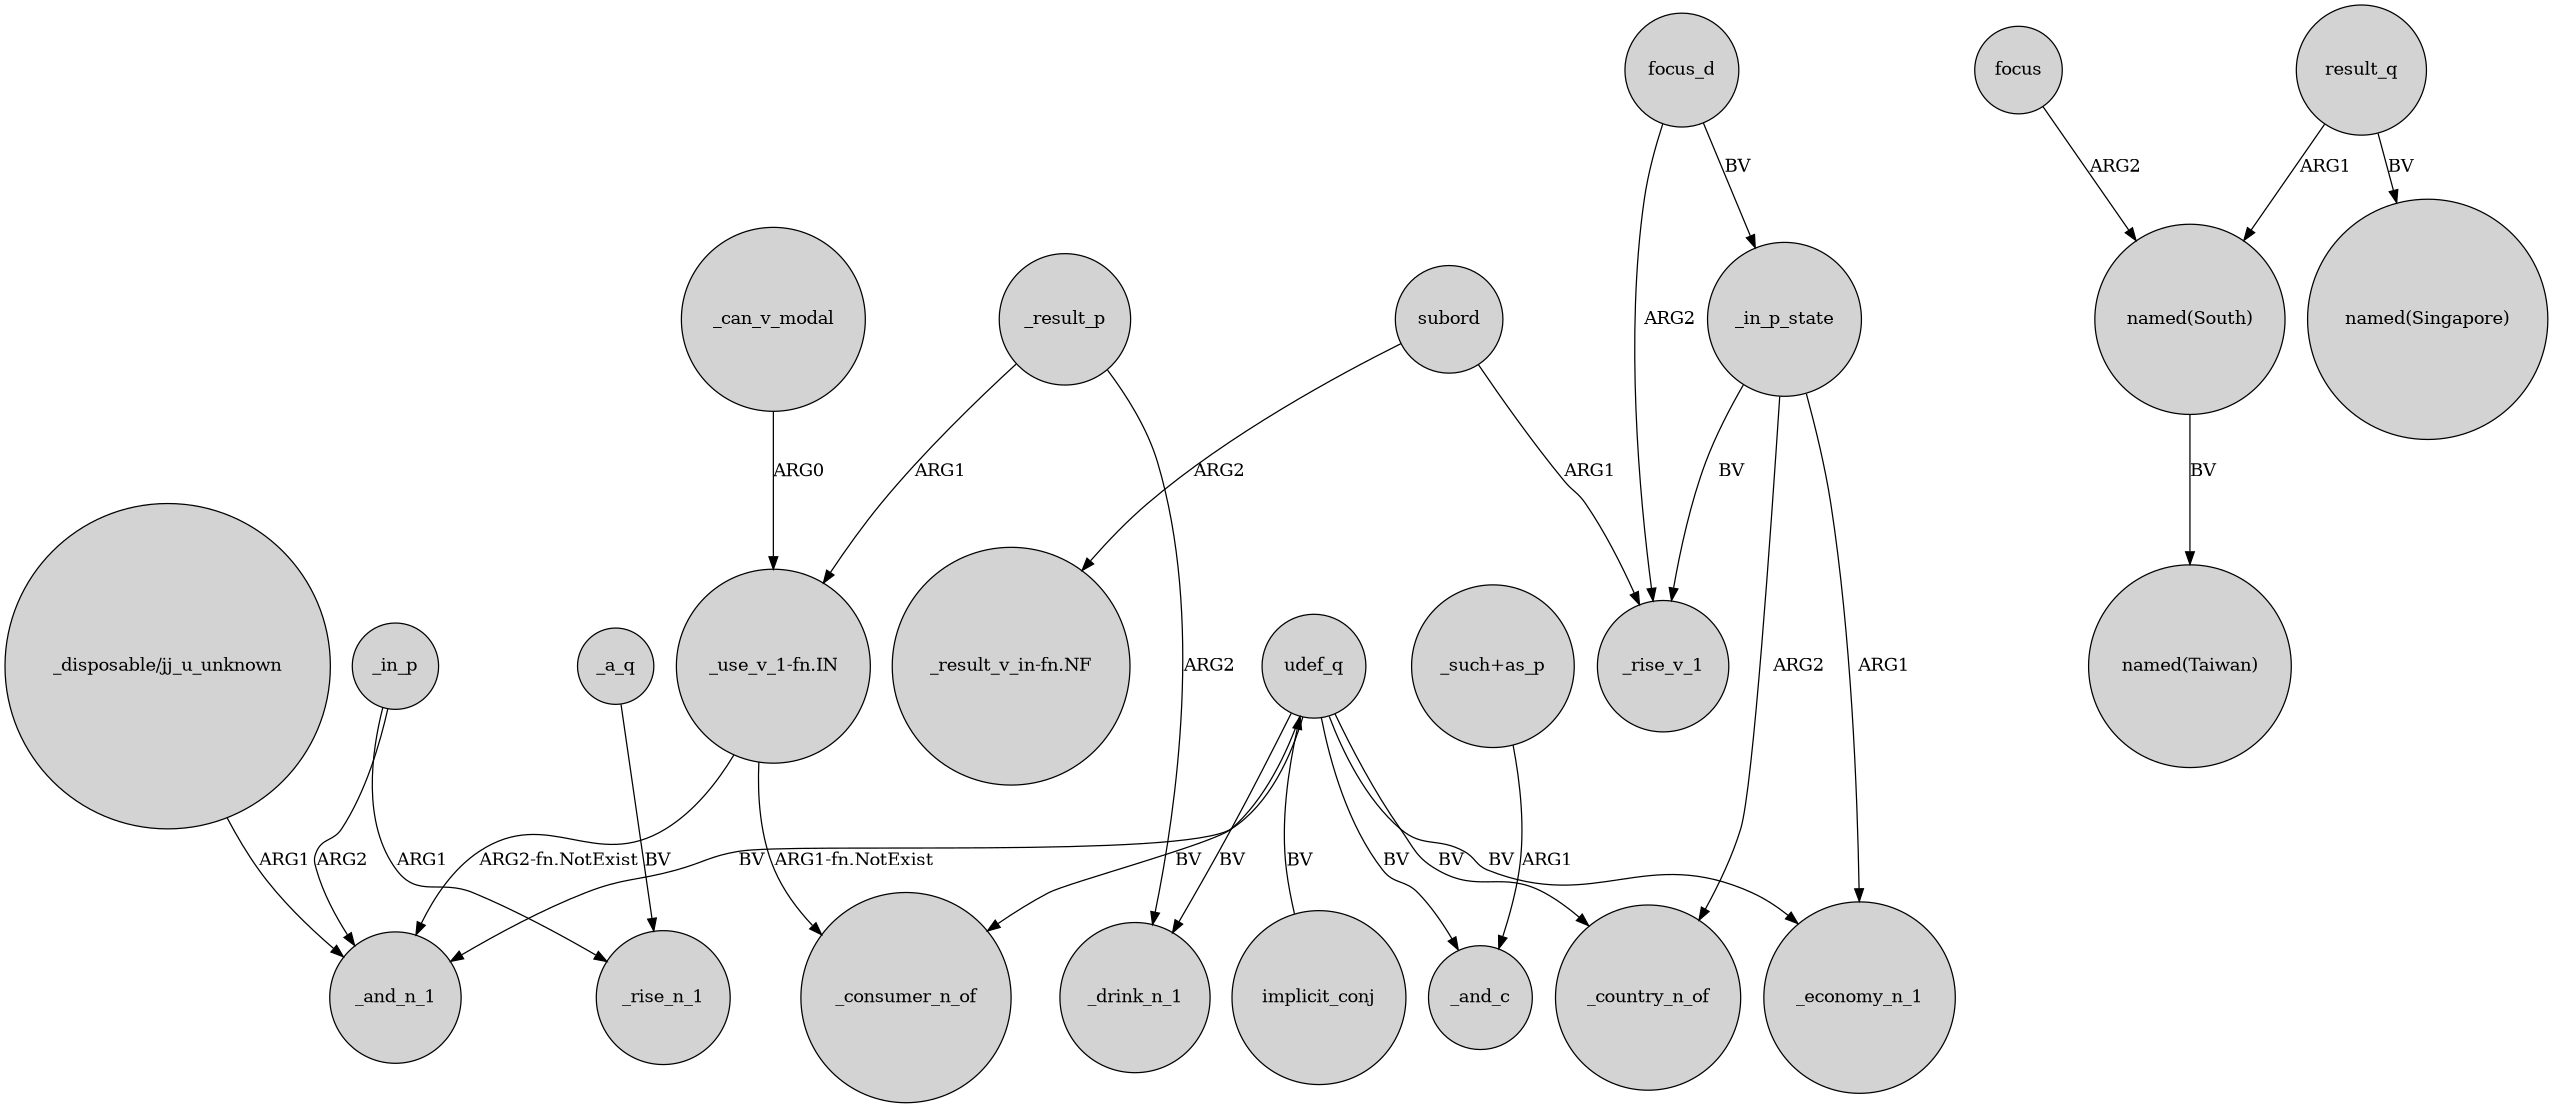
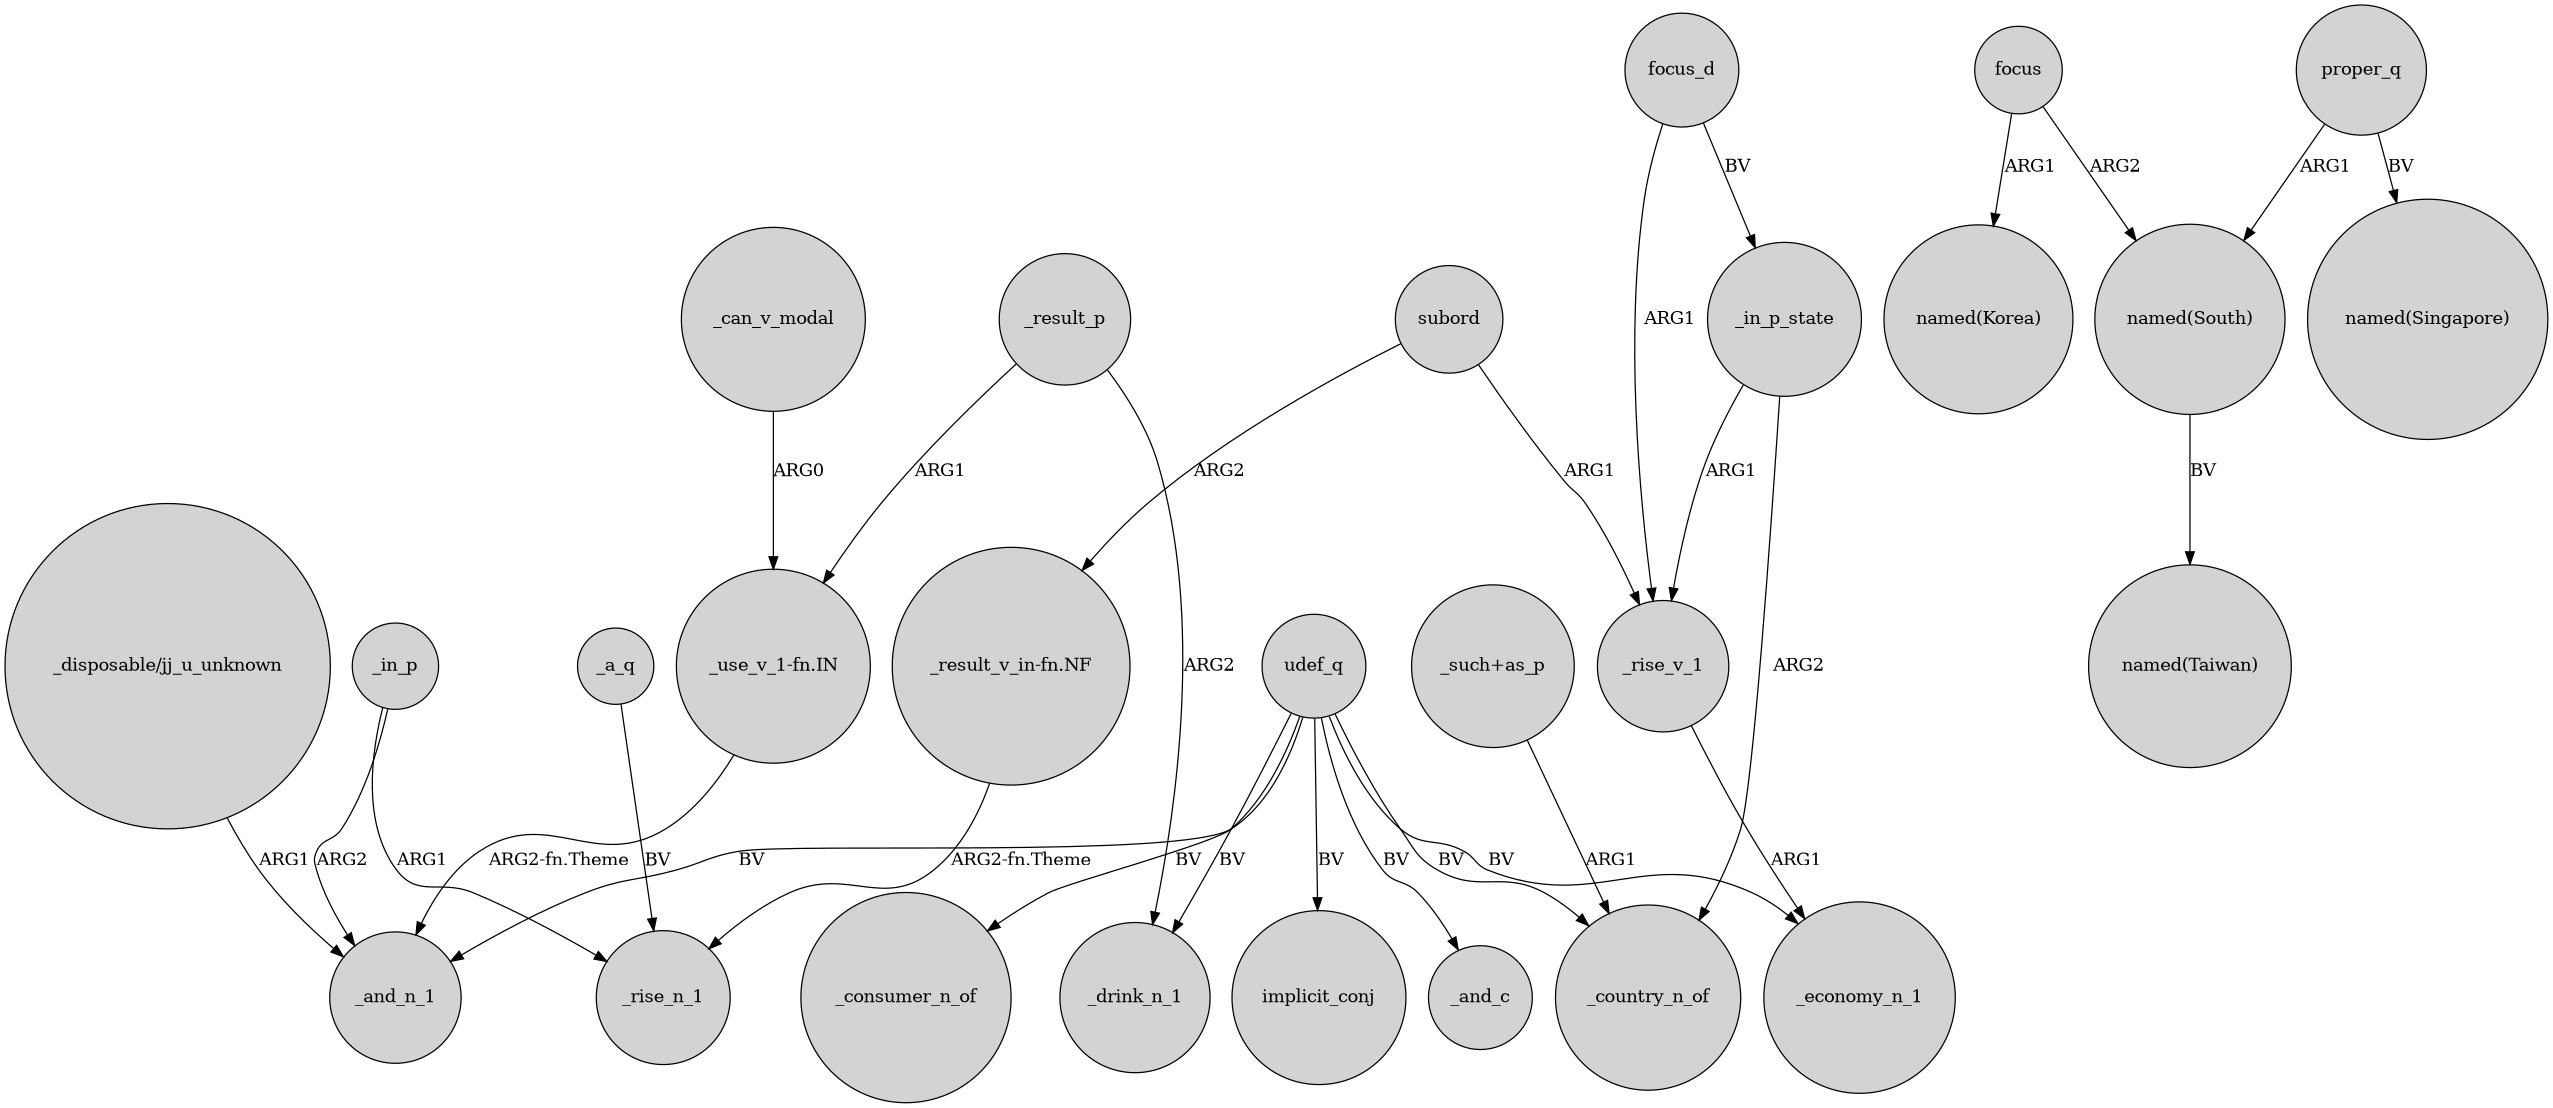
(2361, 70) -> (2361, 70)
(1670, 319) -> (1670, 319)
none -> (1978, 319)
(1731, 472) -> (1731, 472)
(1847, 640) -> (1736, 810)
(1285, 821) -> (1316, 808)
(765, 841) -> none
(1522, 841) -> (1565, 821)
(559, 861) -> (559, 861)
none -> (873, 887)
